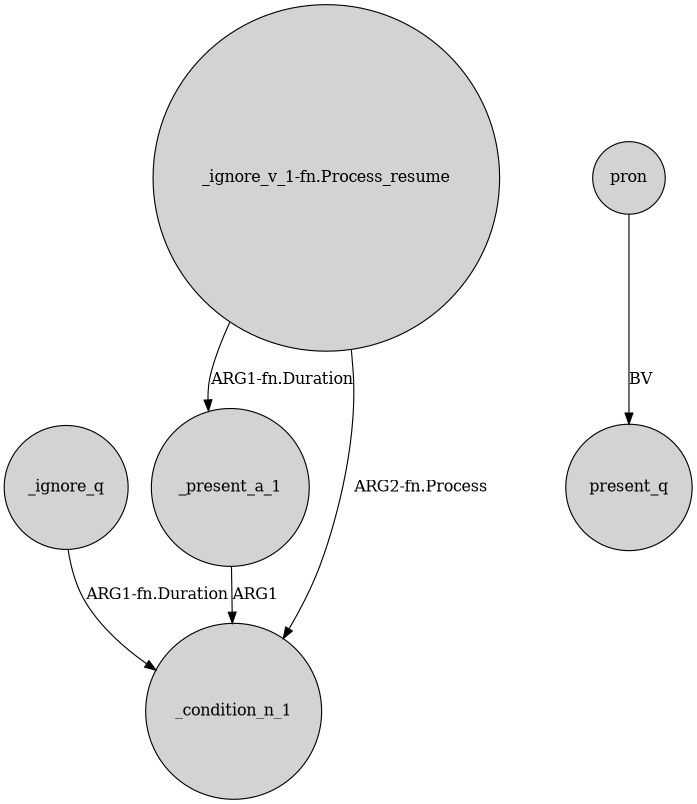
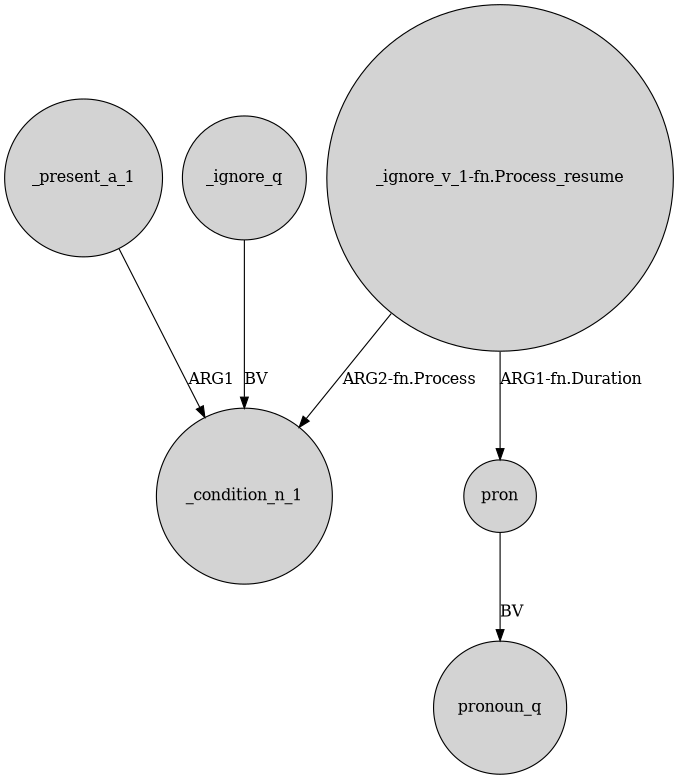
(215, 360) -> (500, 400)
(629, 487) -> (500, 708)
(157, 595) -> (256, 380)
